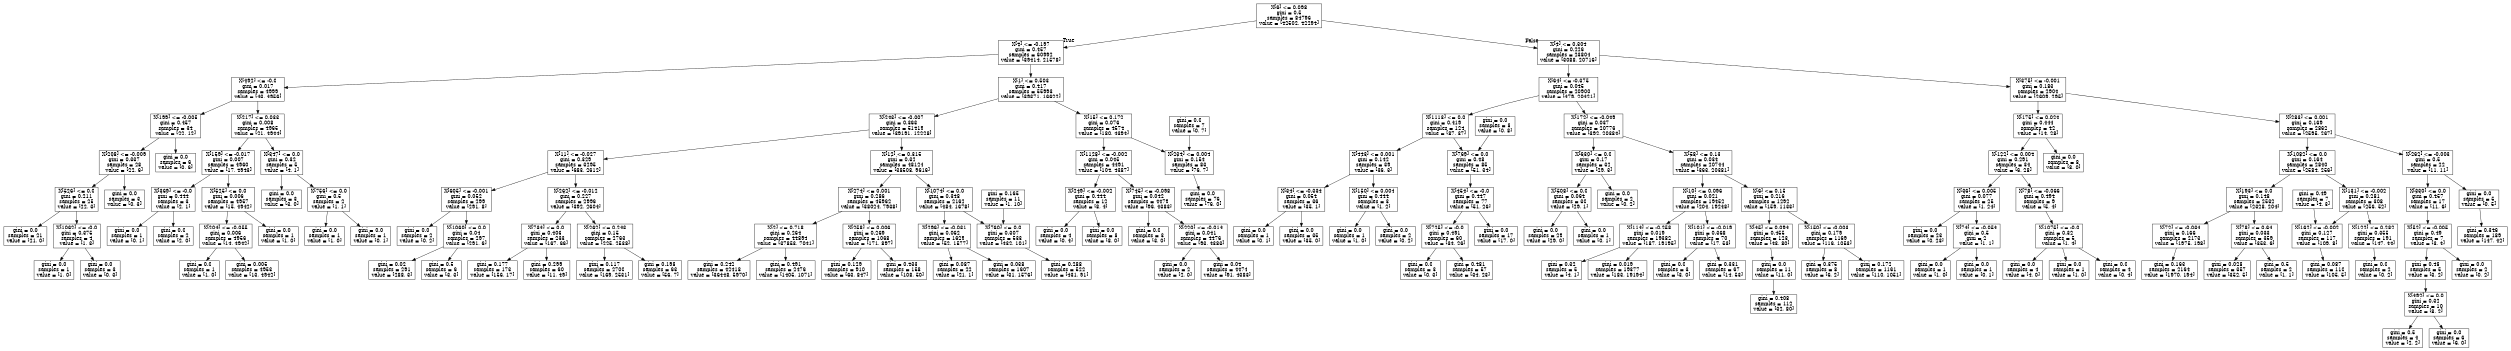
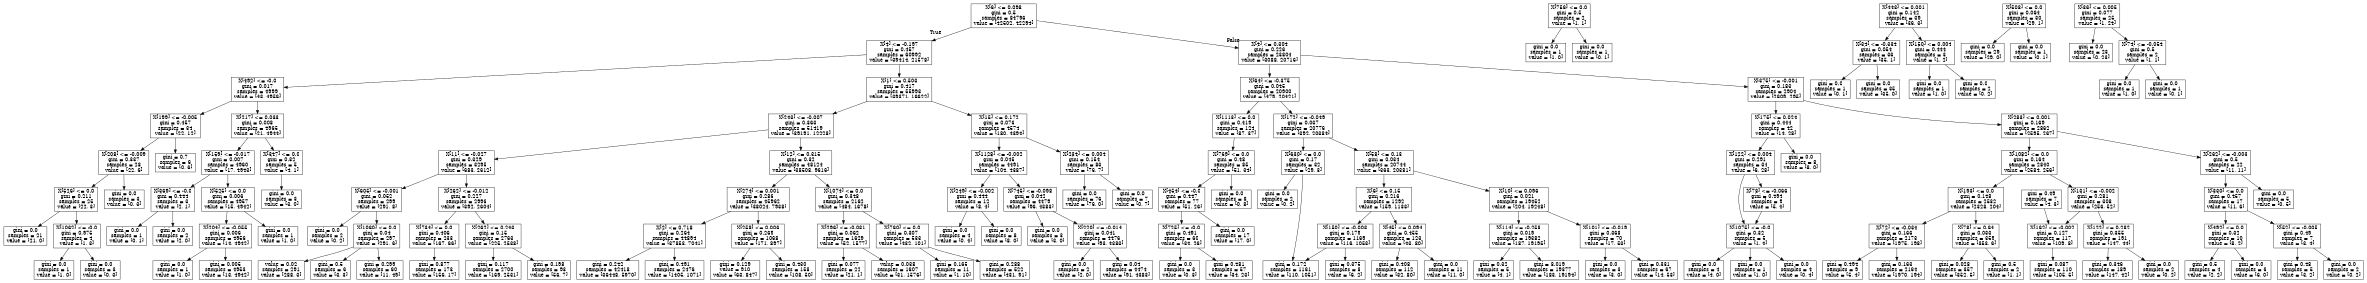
(1189, 141) -> (1109, 181)
(1485, 142) -> (1231, 180)
(1411, 143) -> none
(176, 163) -> (175, 163)
(1583, 179) -> (1300, 216)
(304, 180) -> none
(1996, 180) -> (1739, 198)
(1003, 215) -> (928, 253)
(2481, 216) -> (2108, 253)
(77, 236) -> (77, 236)
(1977, 236) -> (2142, 53)
(546, 253) -> (378, 253)
(392, 270) -> (281, 270)
(492, 270) -> (434, 270)
(660, 270) -> (549, 270)
(846, 270) -> (735, 270)
(902, 270) -> (791, 270)
(955, 270) -> (843, 270)
(1009, 270) -> (898, 270)
(1617, 270) -> (1549, 270)
none -> (1843, 270)
(2426, 284) -> (2226, 216)
(1774, 285) -> (1399, 253)
